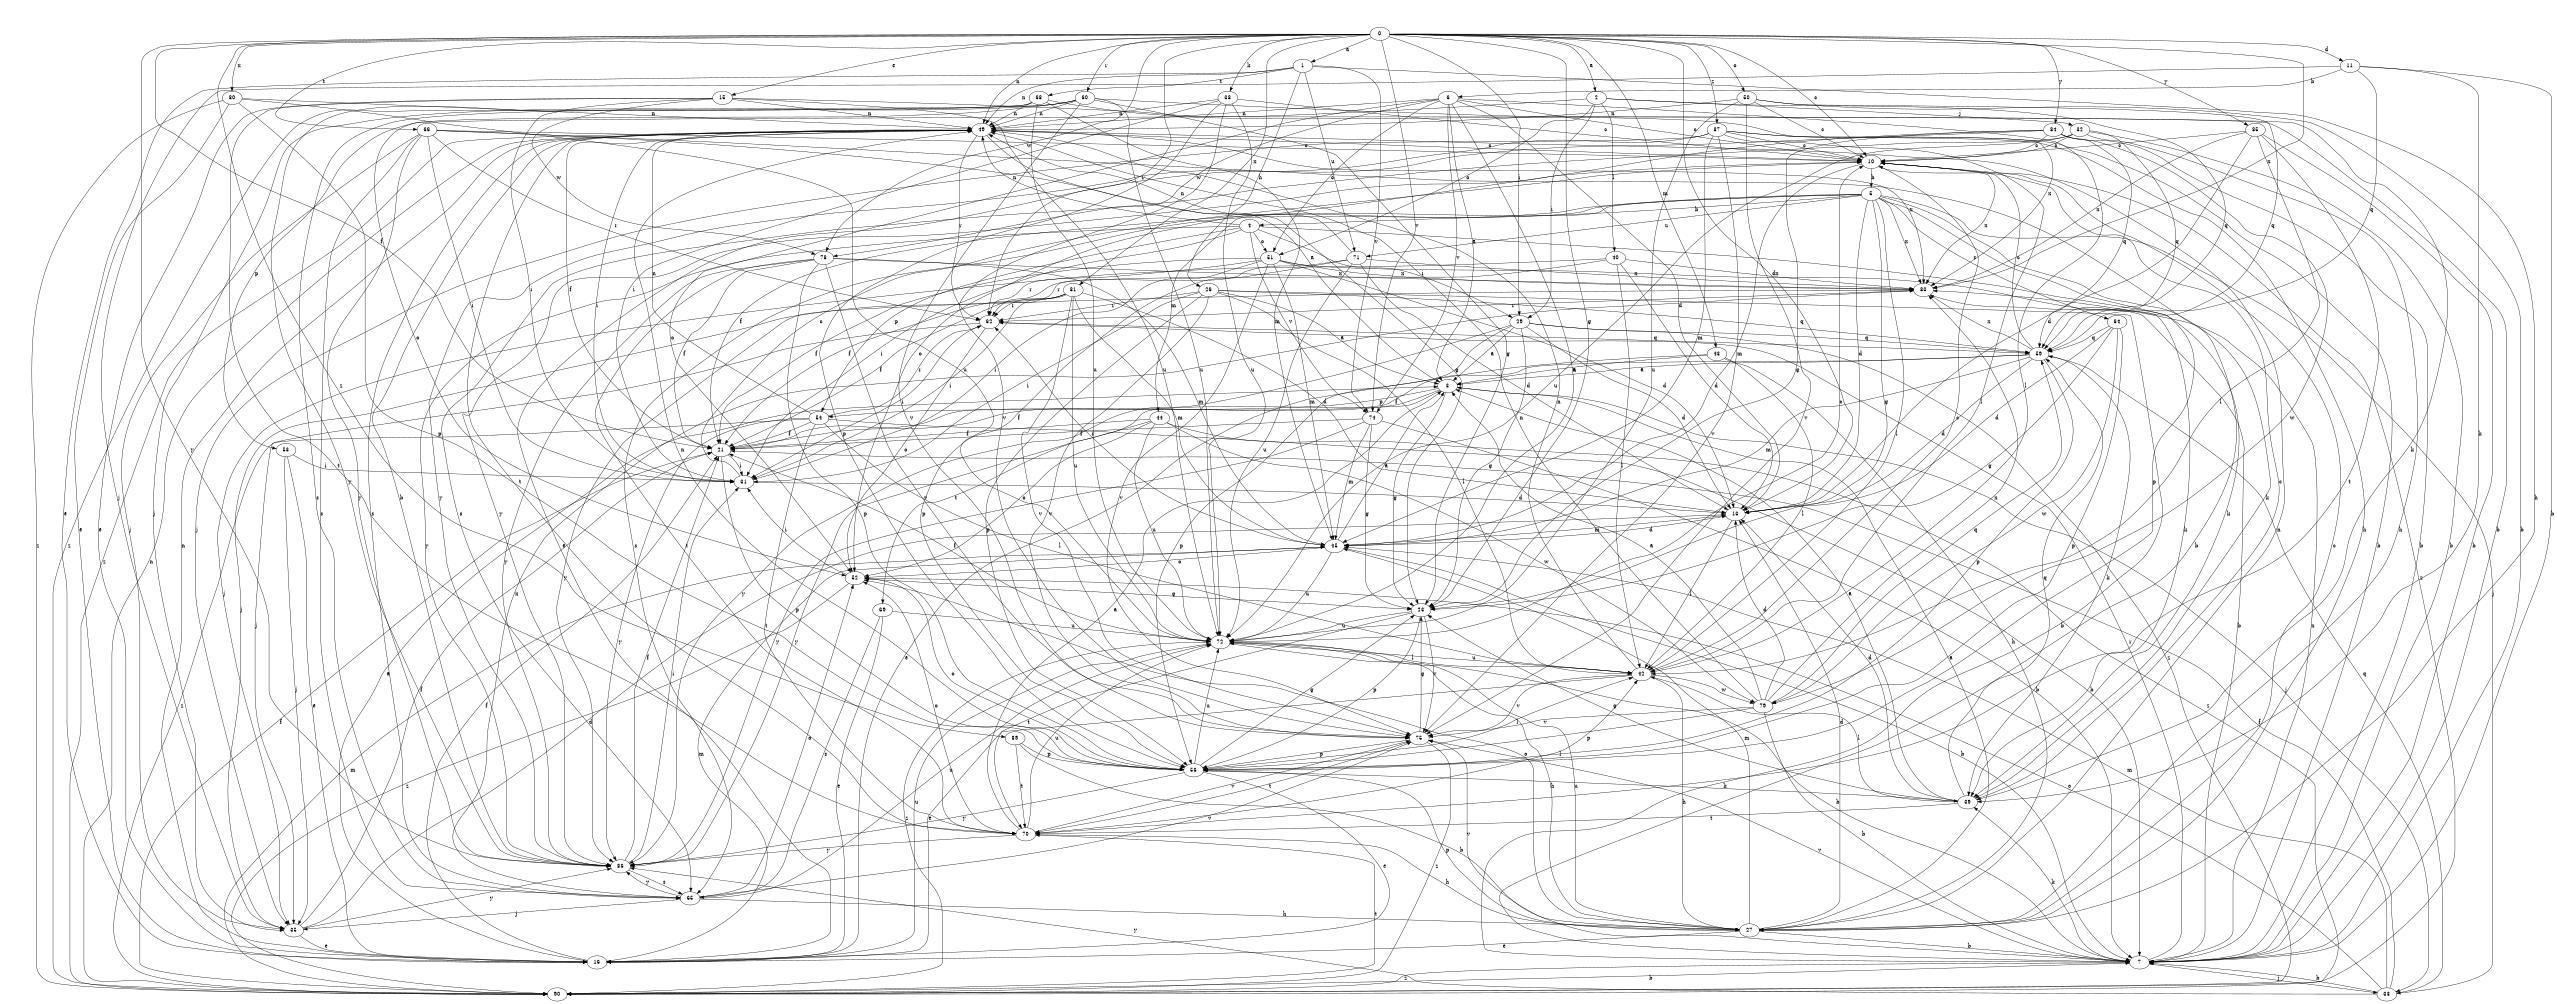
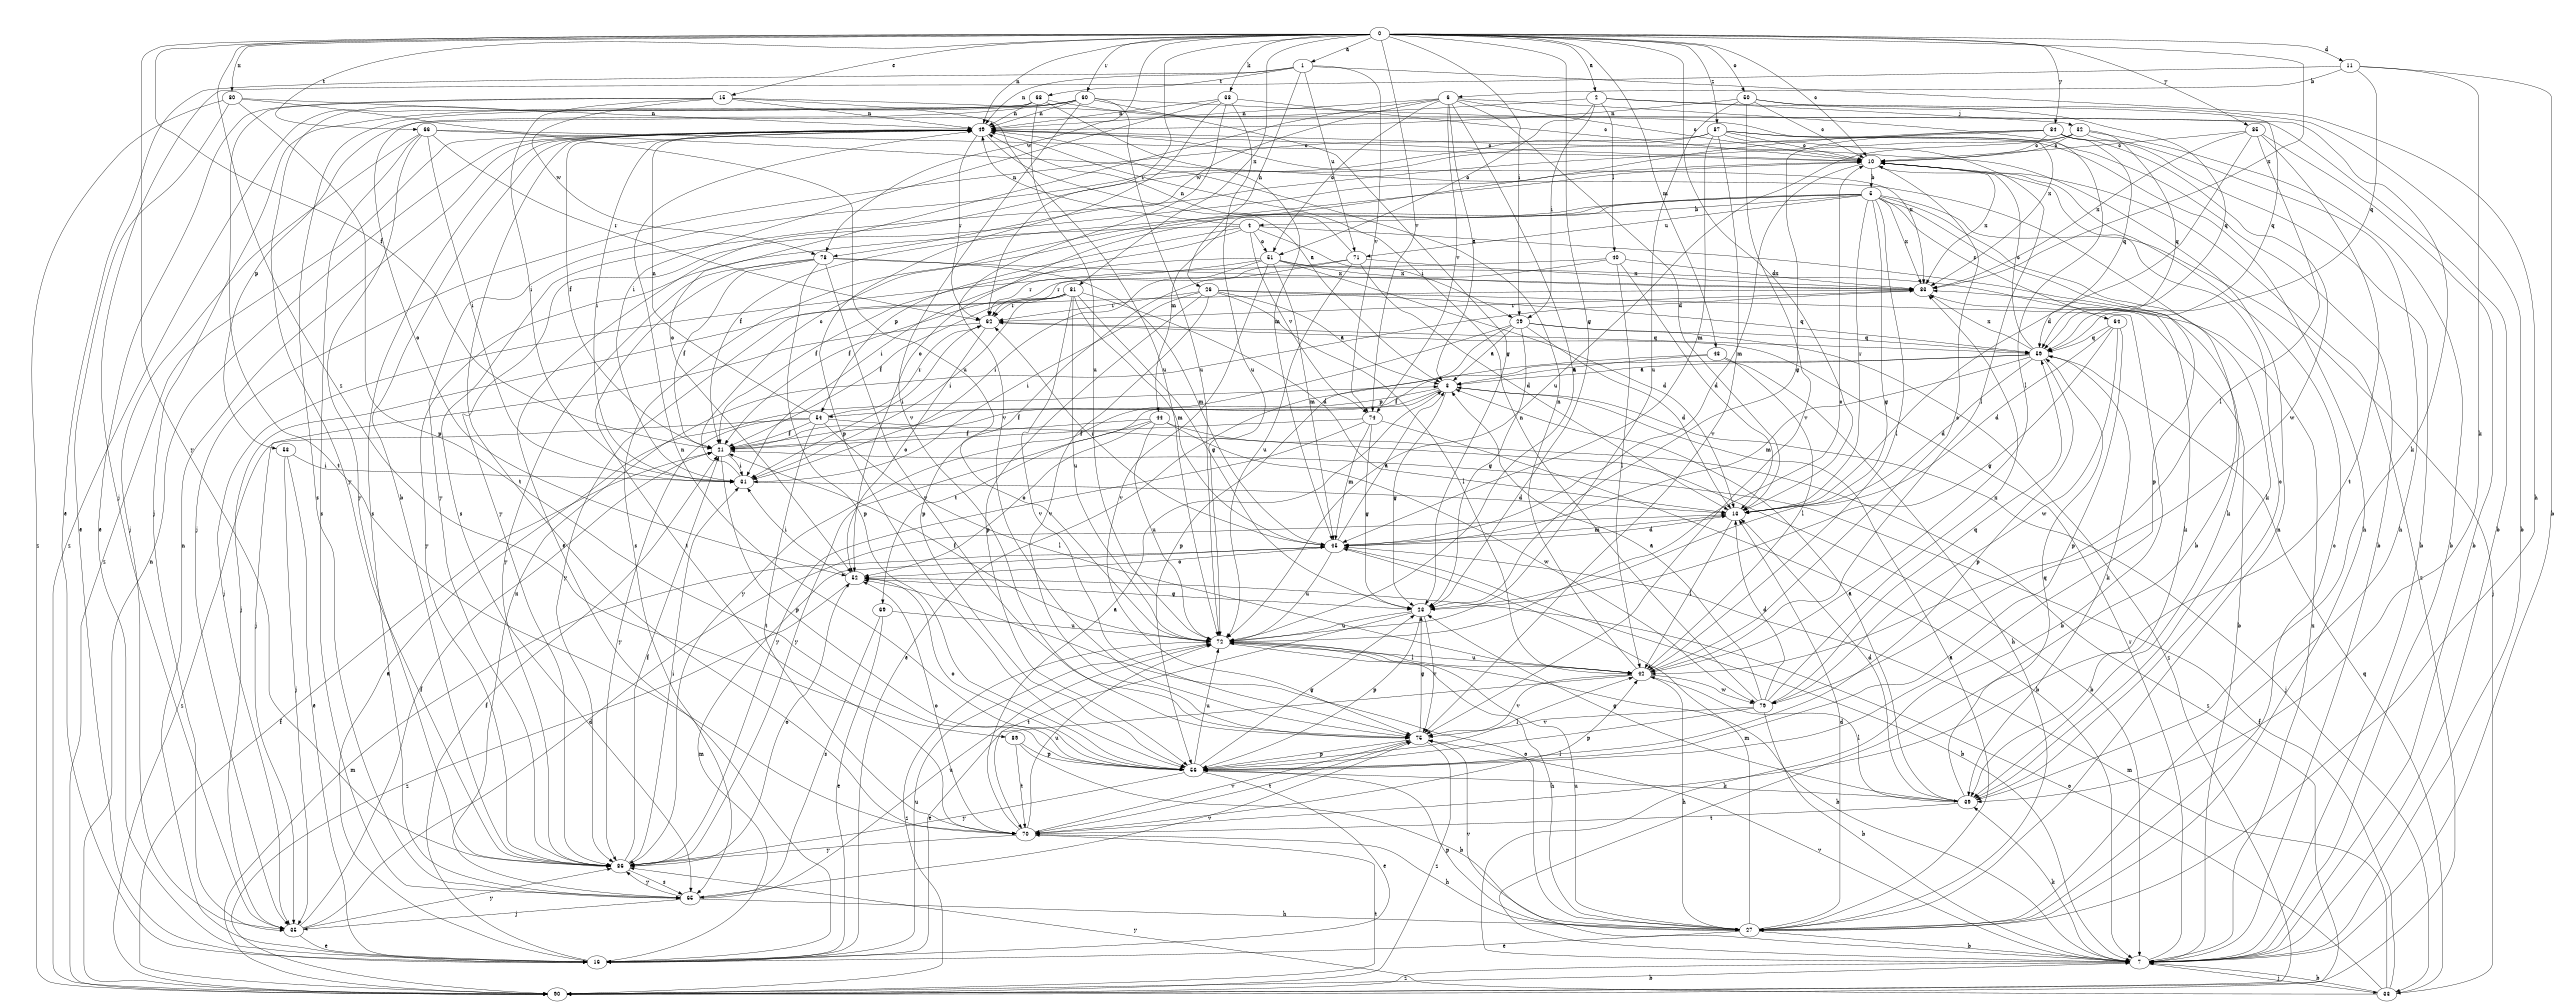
(934, 165) -> (1225, 477)
(1861, 354) -> (1861, 354)
(798, 763) -> (769, 763)
